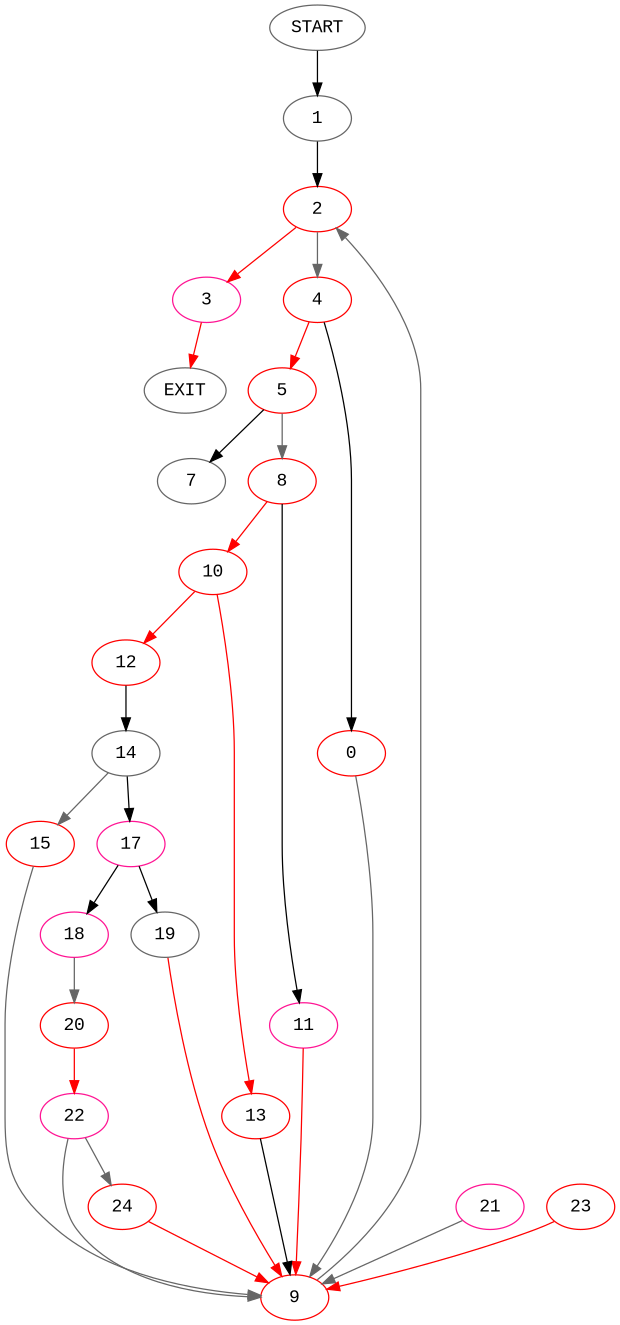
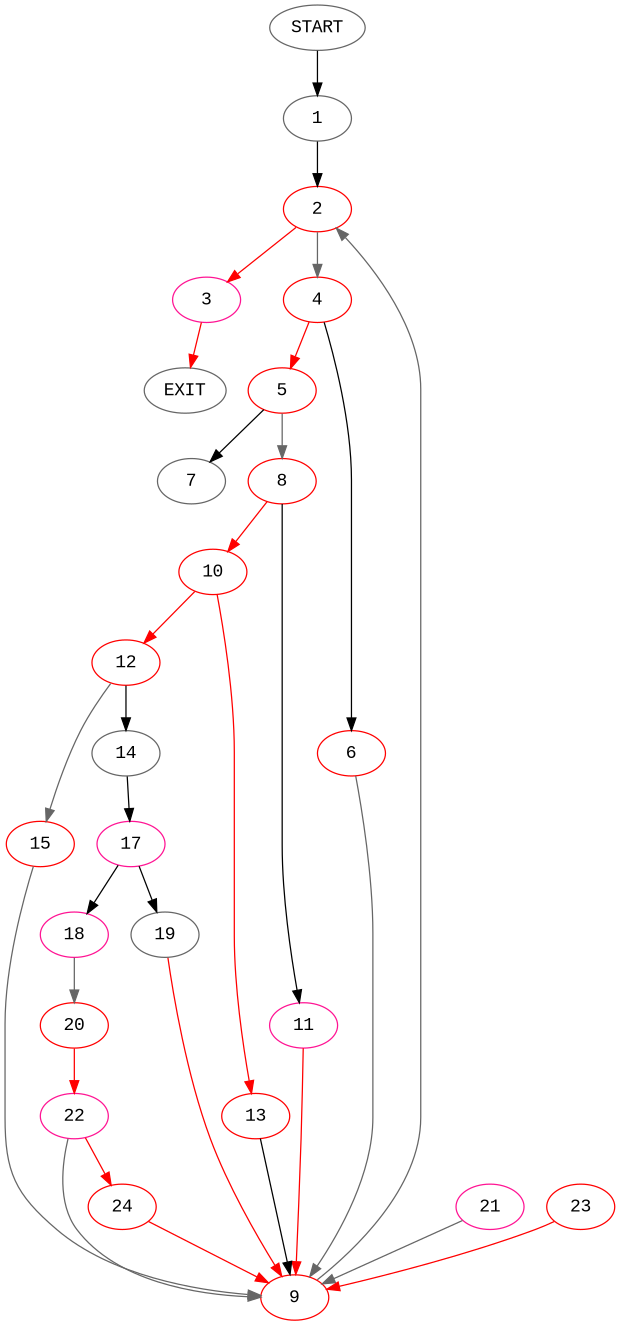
(351, 753) -> (351, 753)
(88, 794) -> (74, 744)
(95, 1156) -> (95, 1156)
